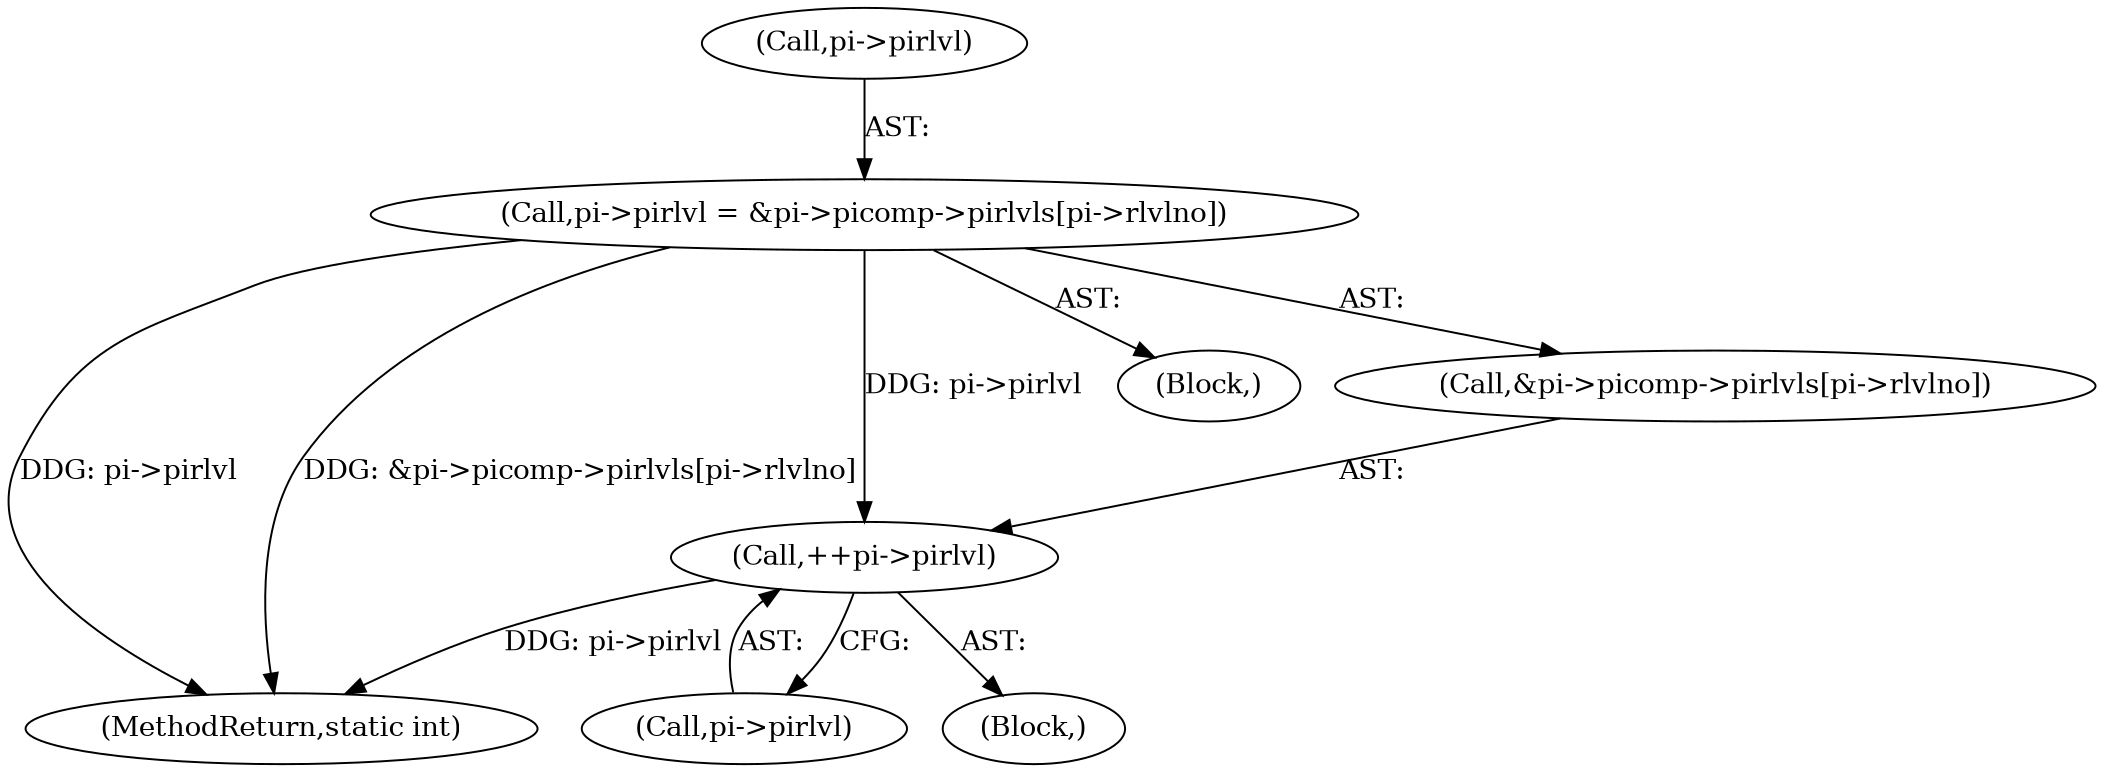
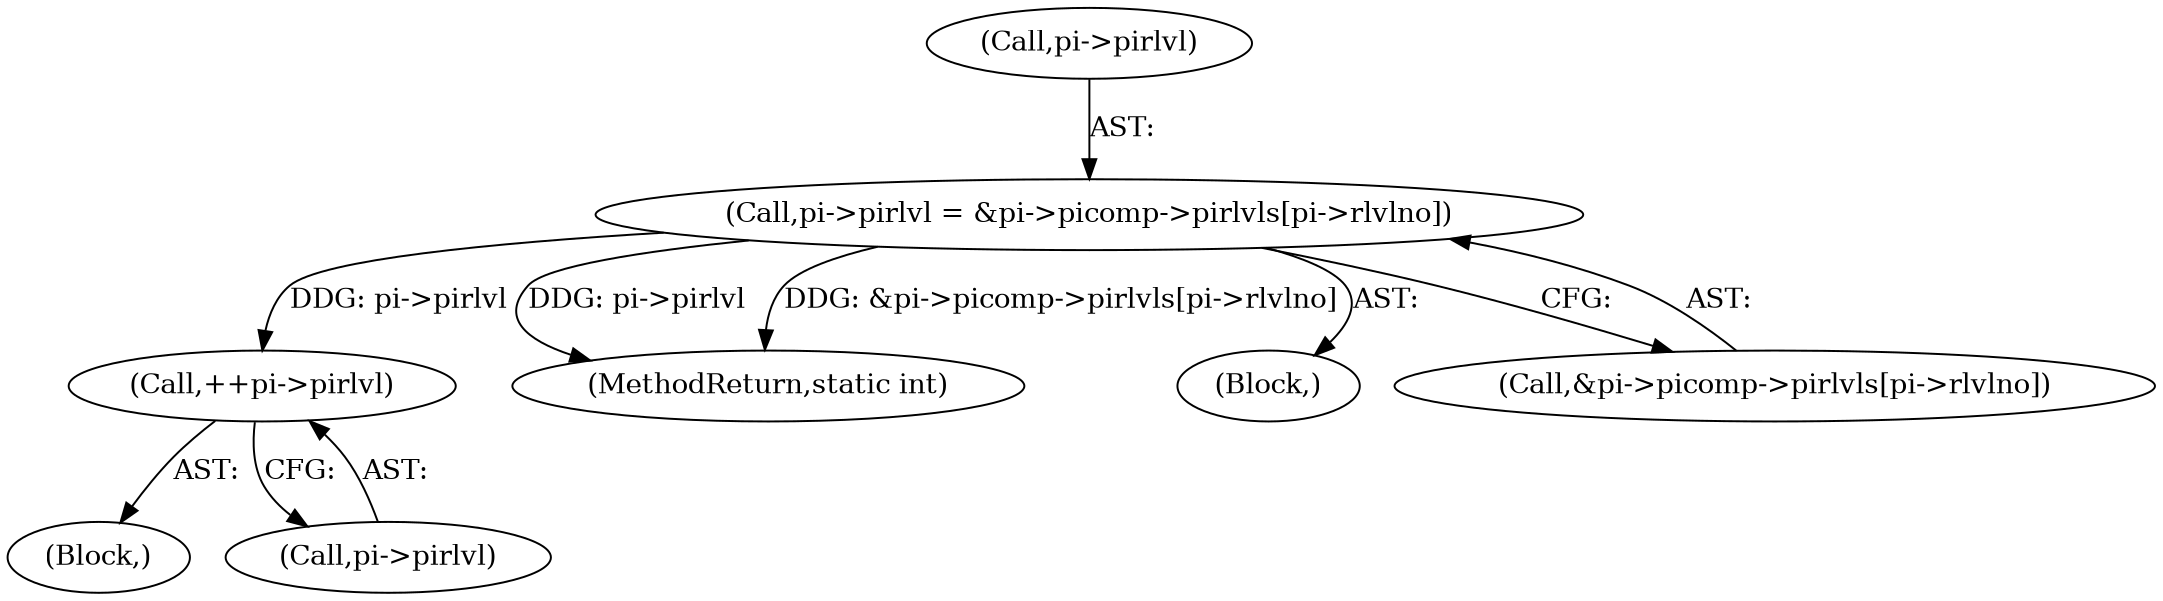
(1377, 300) -> (1581, 300)
(1286, 472) -> (1611, 279)
(535, 619) -> none
